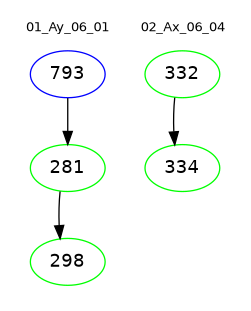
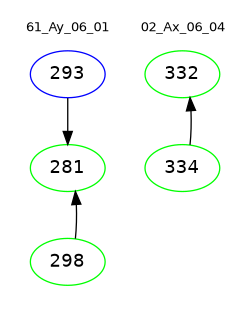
(68, 28) -> (68, 28)
(68, 74) -> (68, 74)
(174, 115) -> (191, 128)
(59, 208) -> (76, 222)
